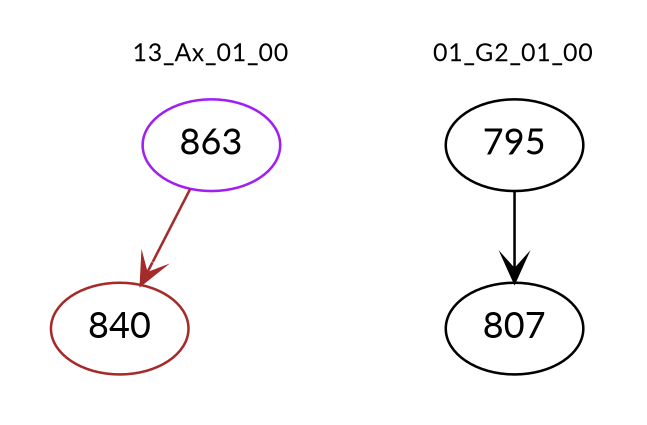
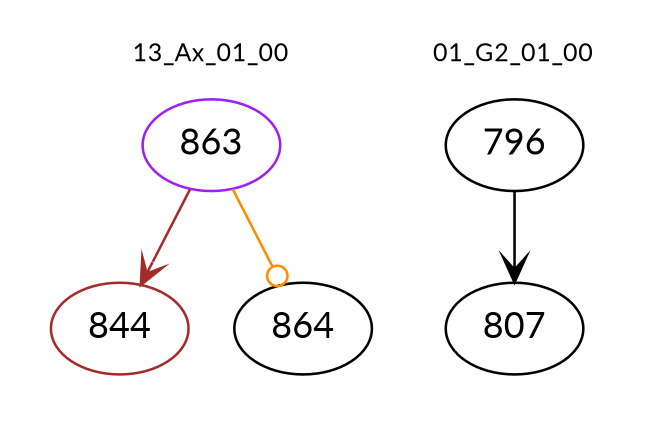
(515, 145) -> (515, 145)
(120, 329) -> (120, 329)
none -> (303, 329)
